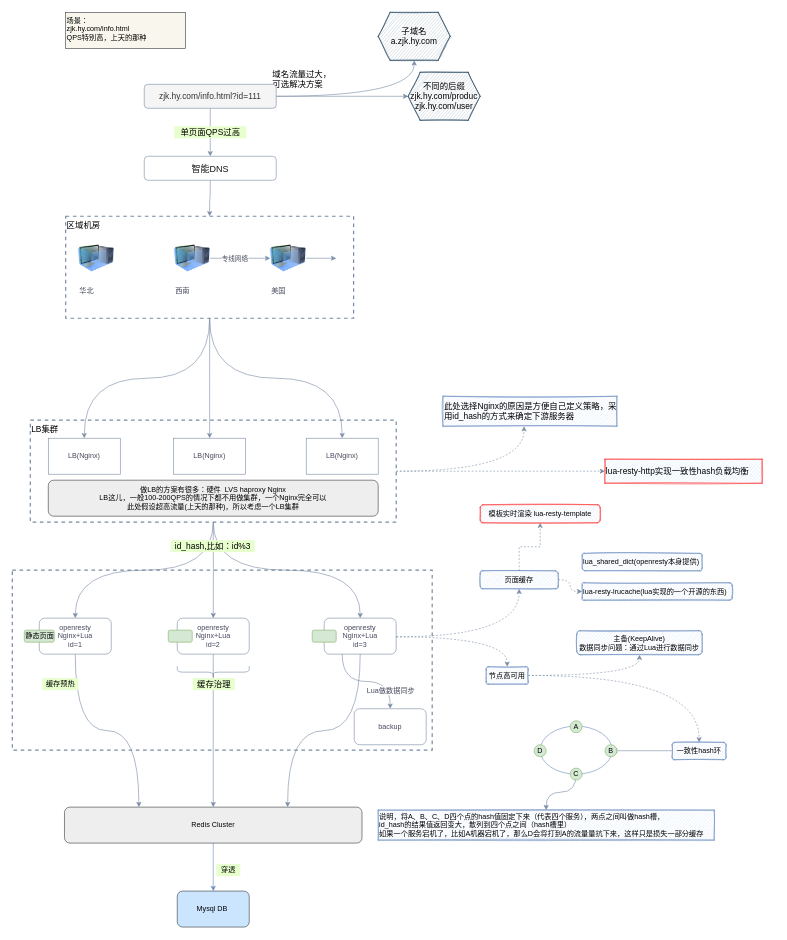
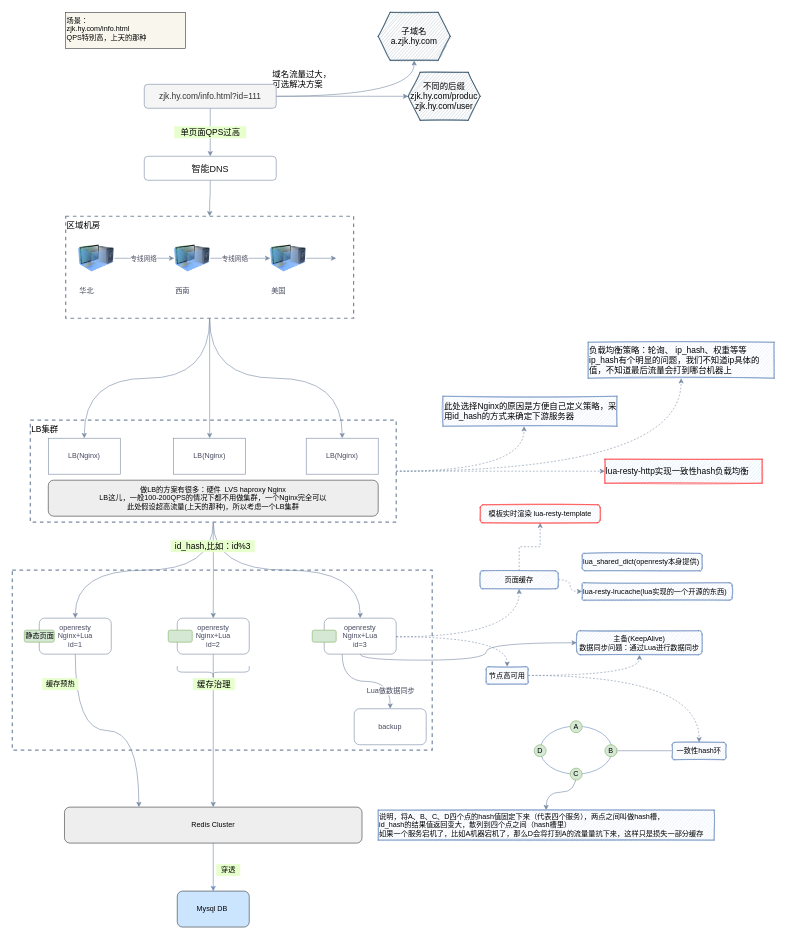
none -> (143, 258)
none -> (681, 360)
none -> (642, 436)
(329, 730) -> (465, 659)
